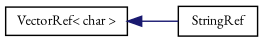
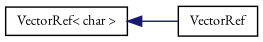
(218, 21) -> (218, 21)
